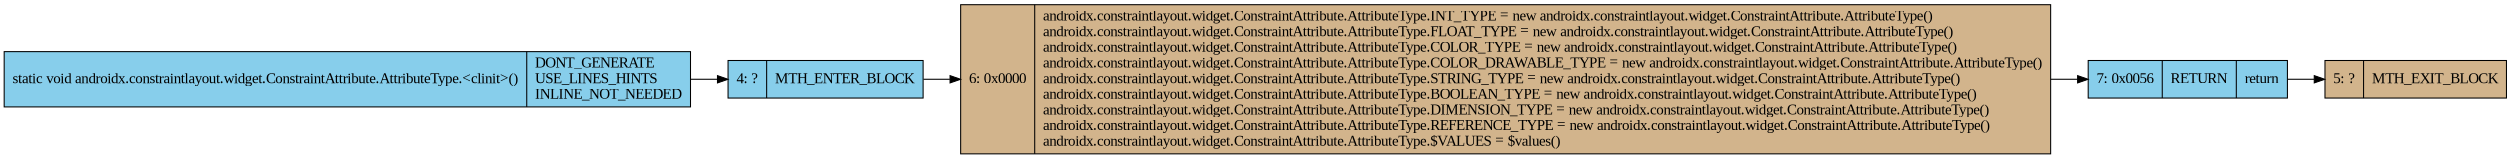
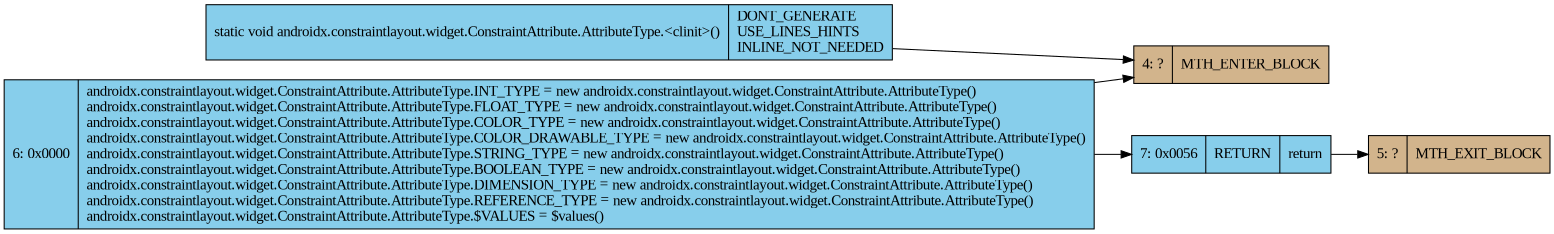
(826, 79) -> (1231, 65)
(937, 79) -> (1109, 81)
(1506, 79) -> (549, 154)
